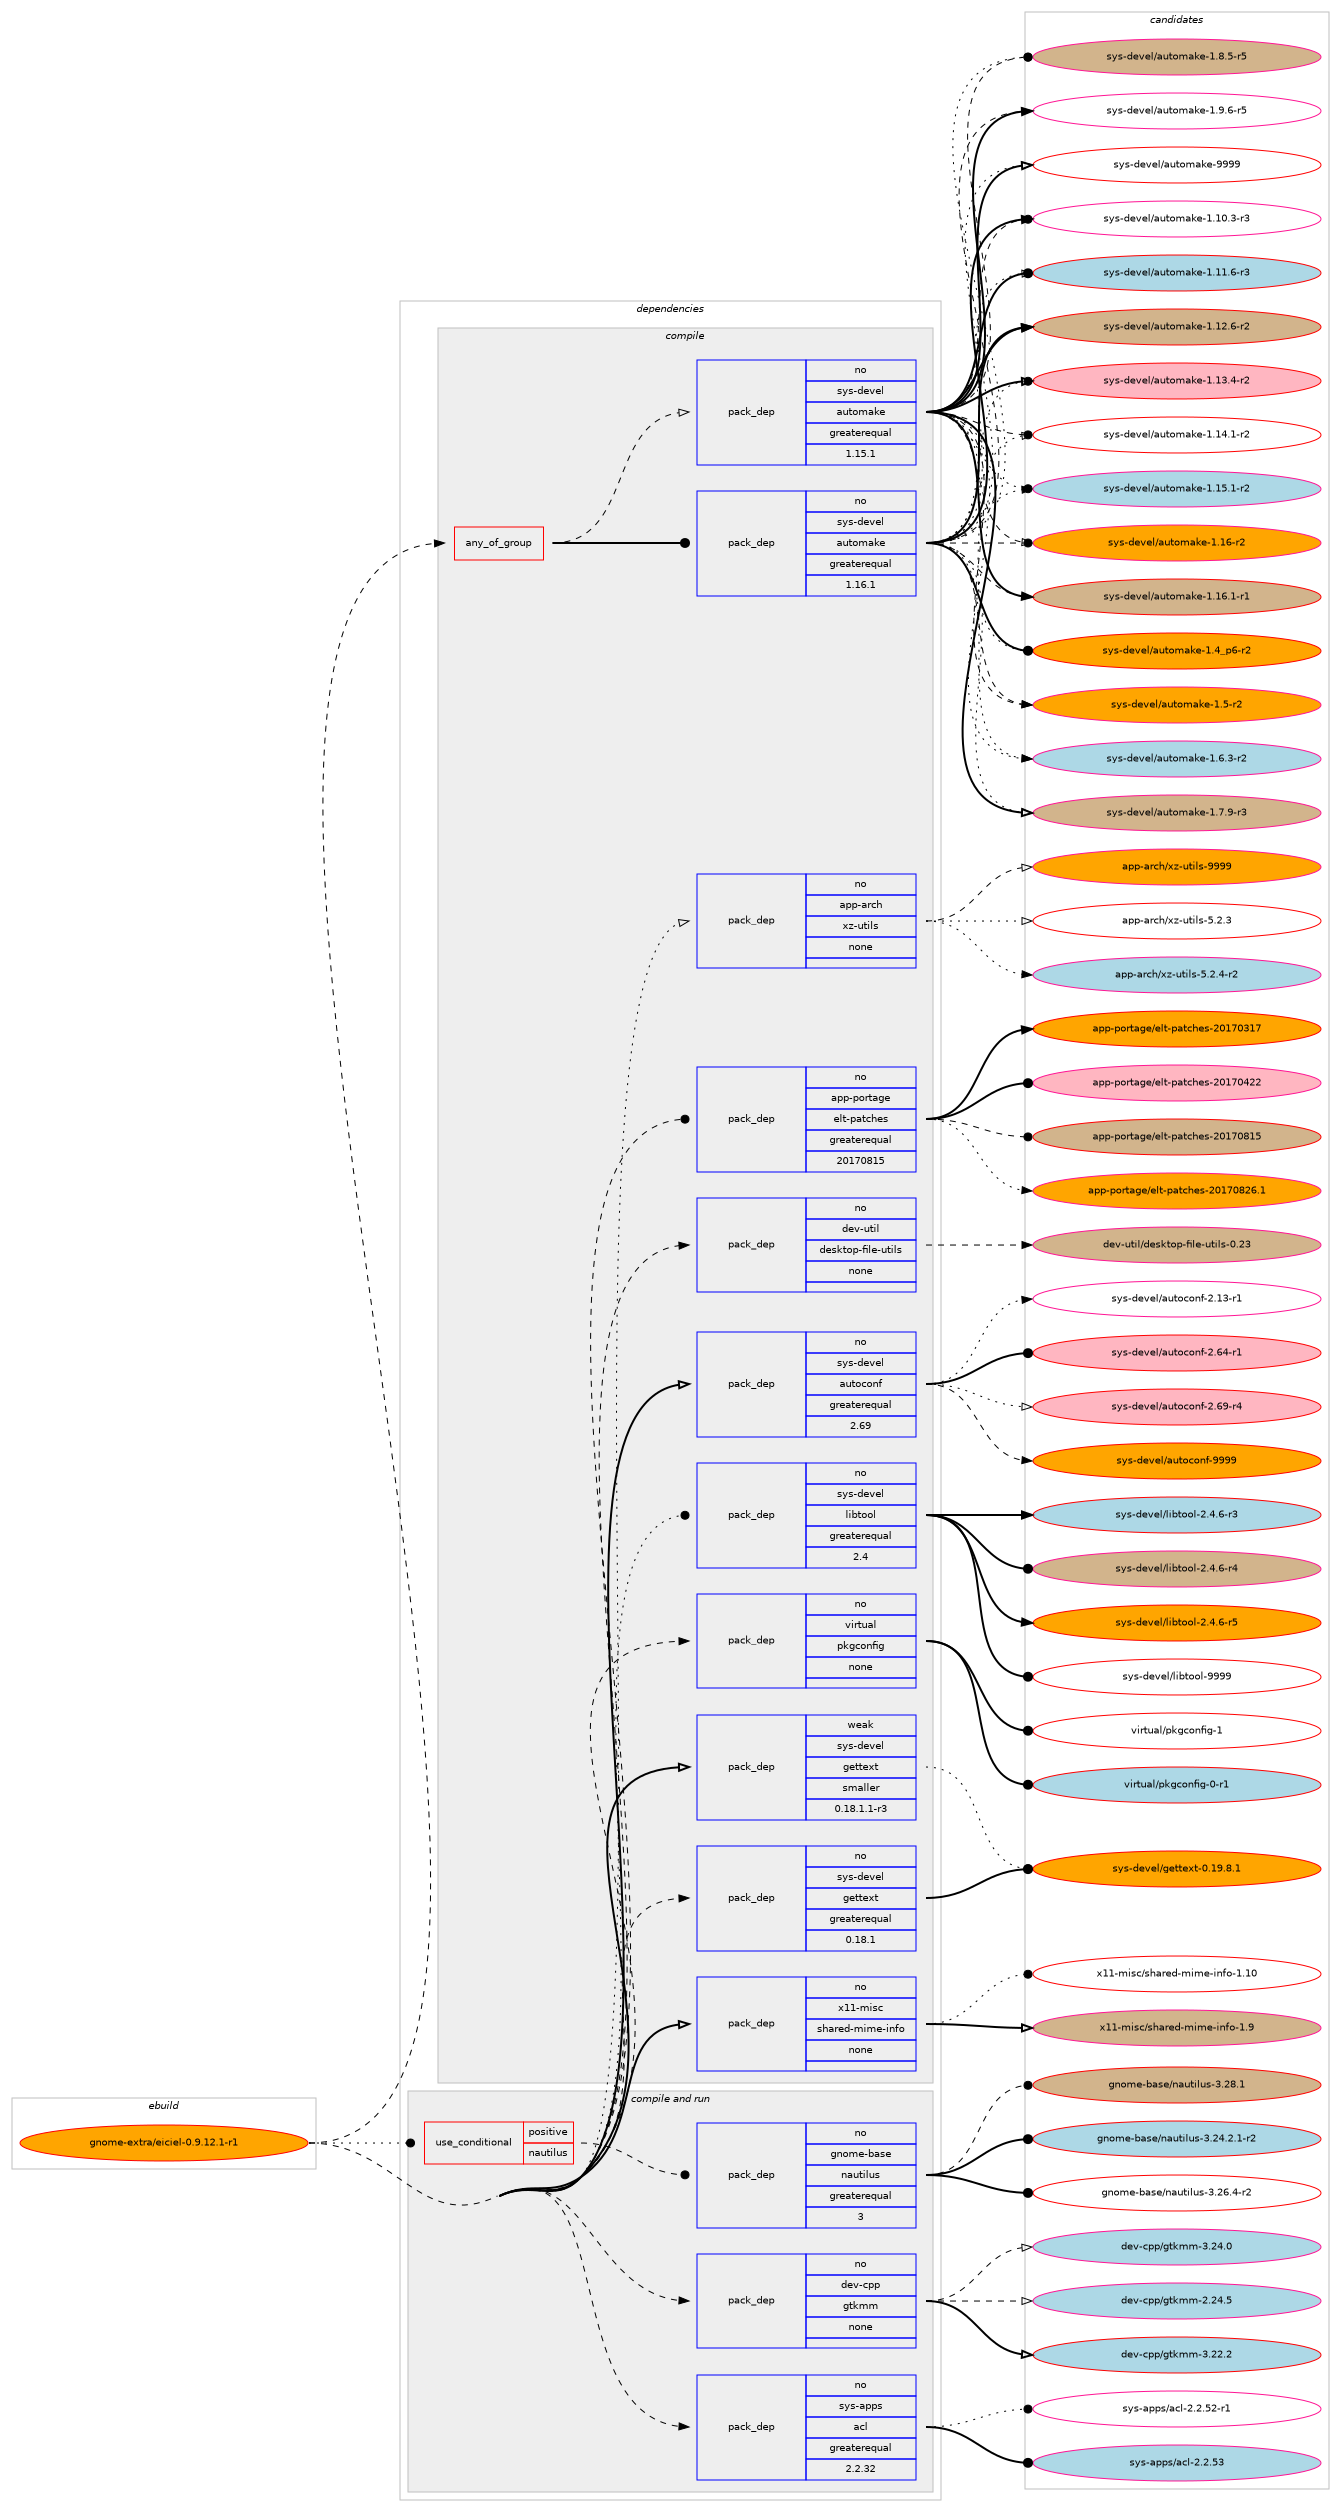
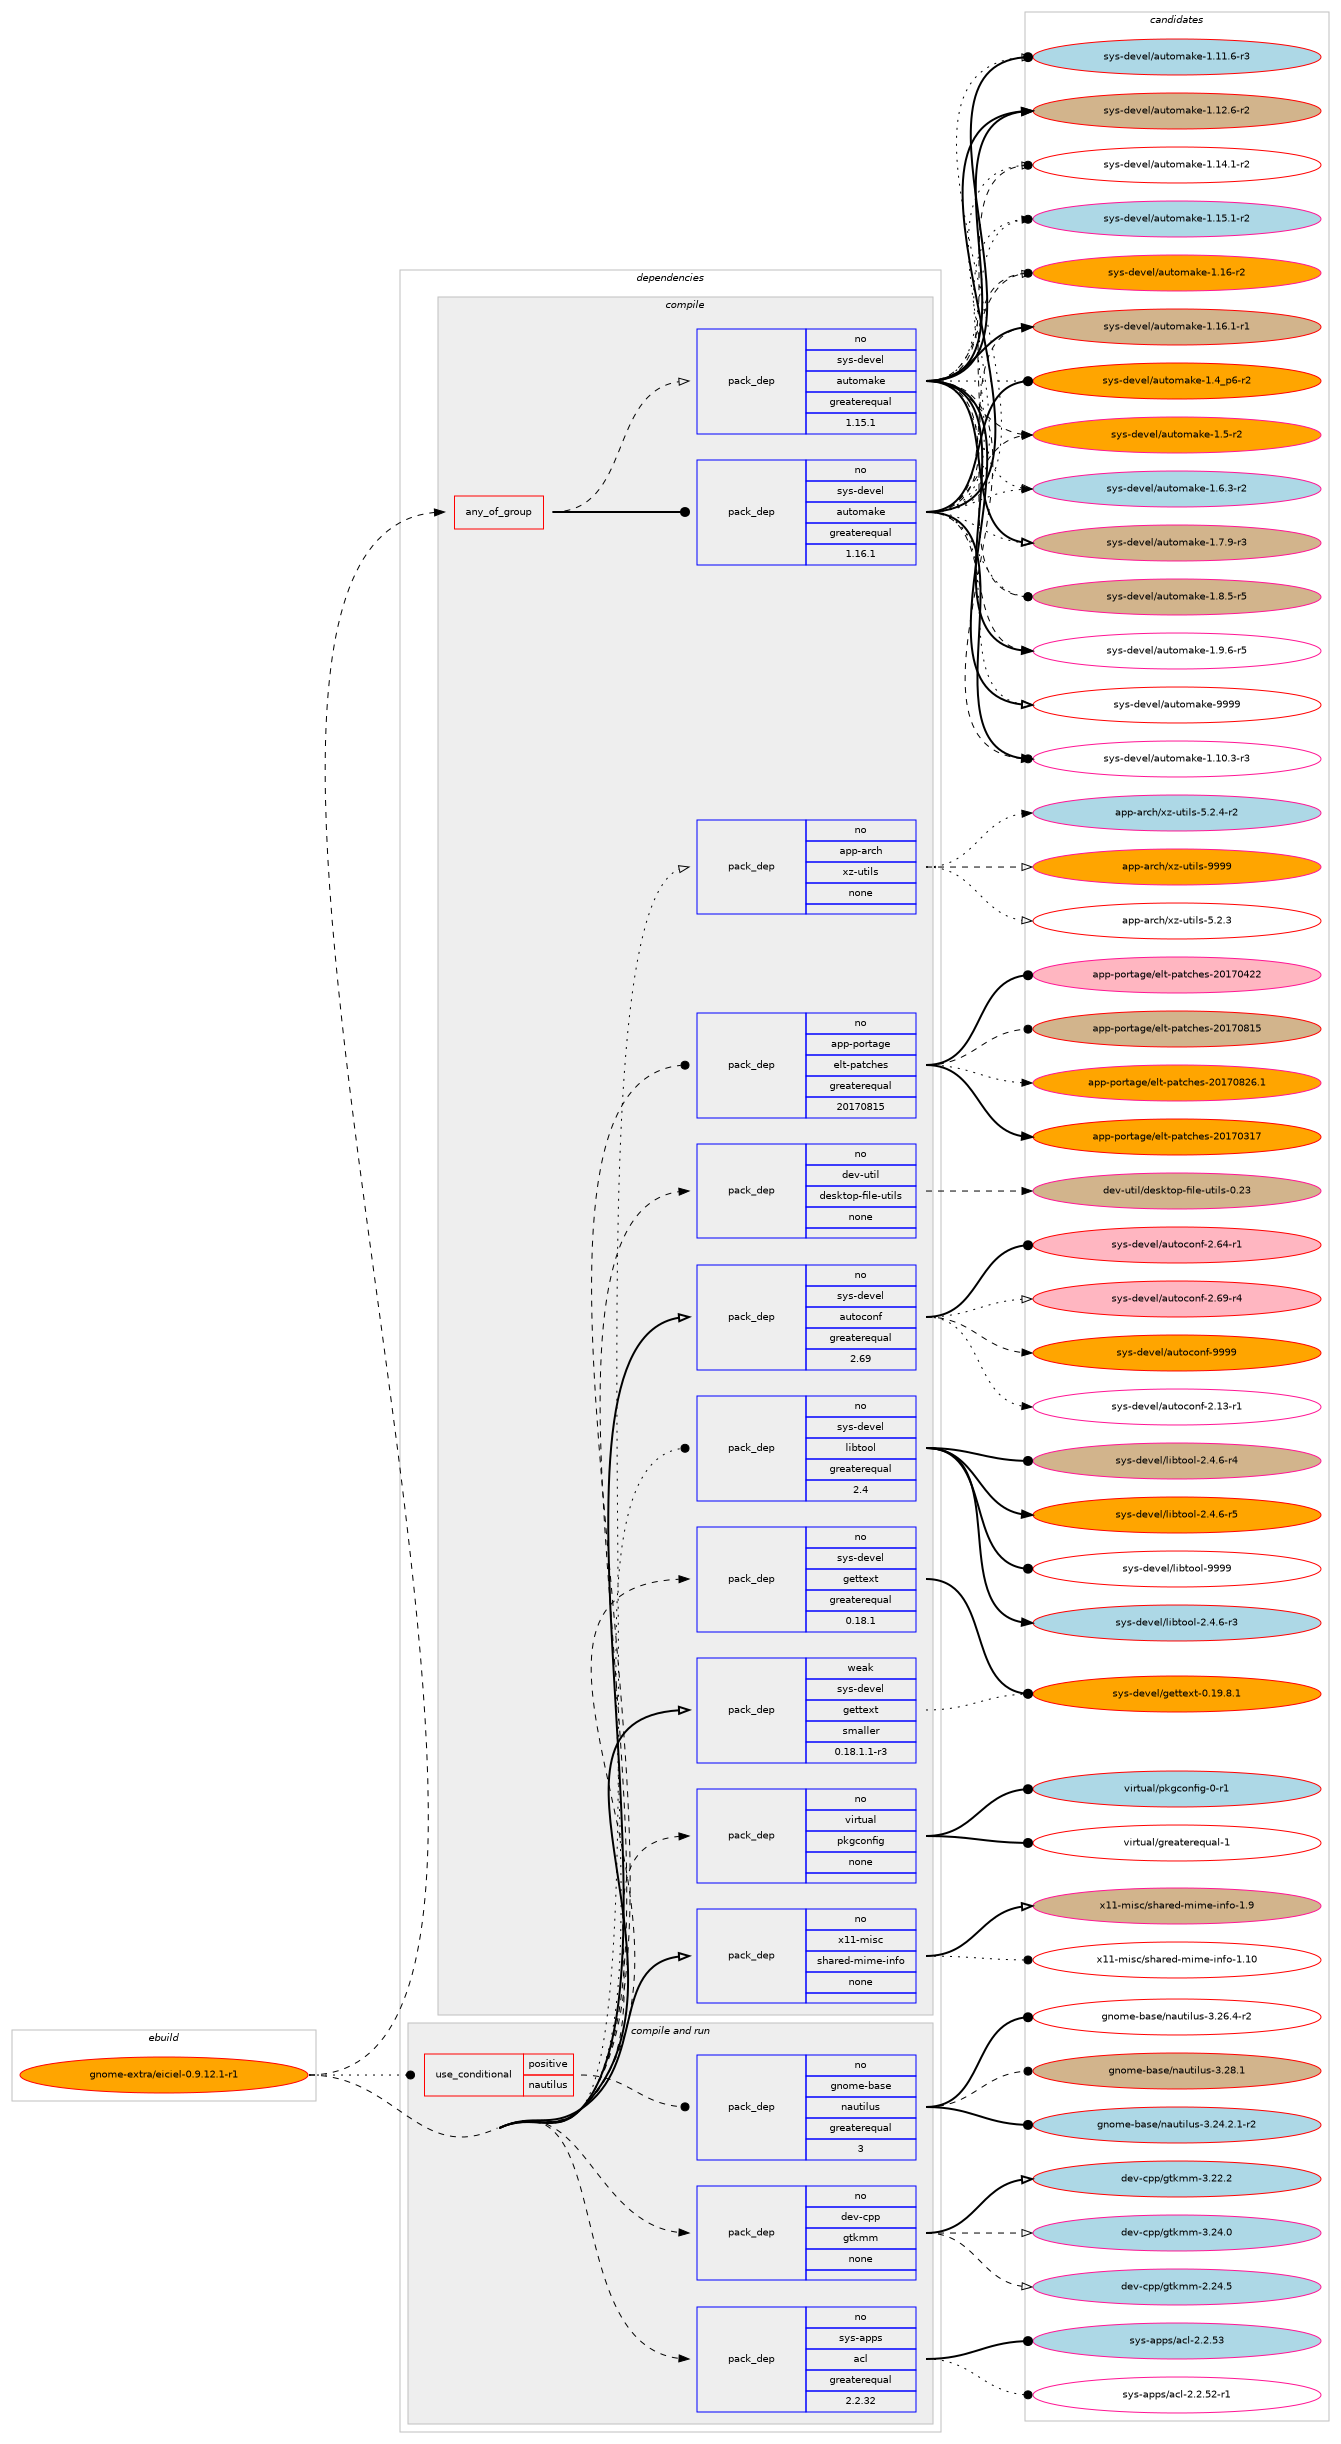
(1177, 381) -> none
(1177, 1731) -> (1177, 1843)
